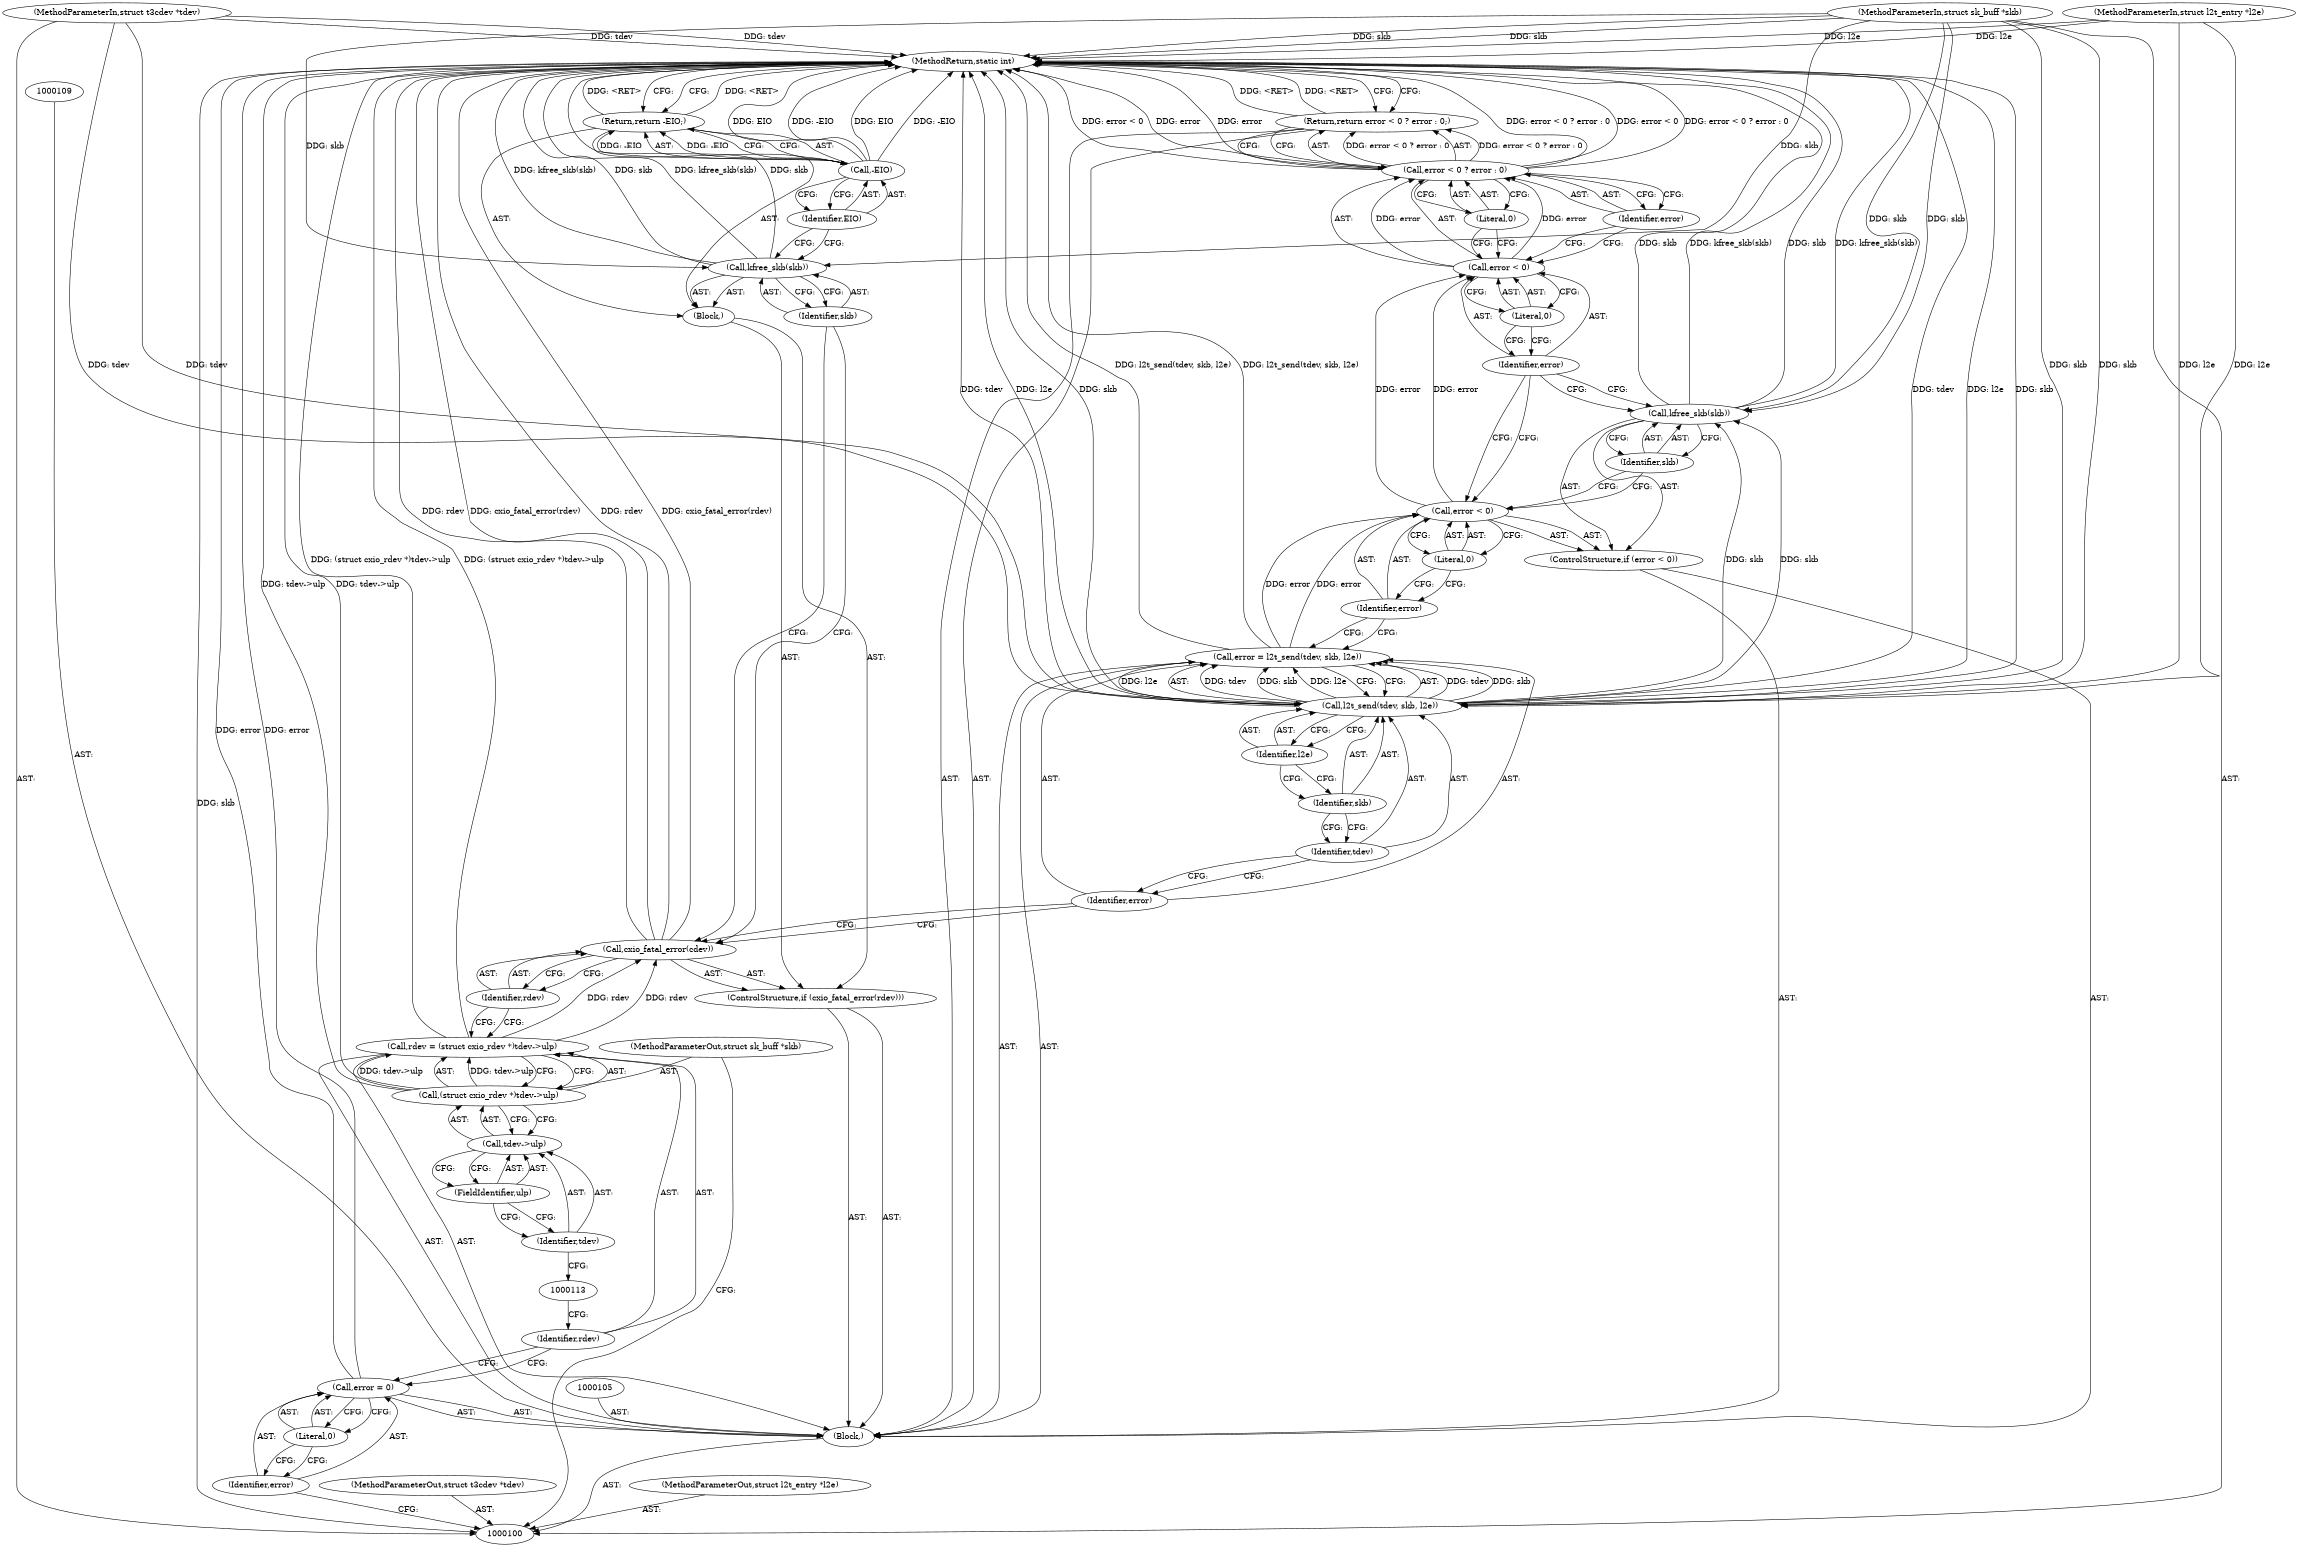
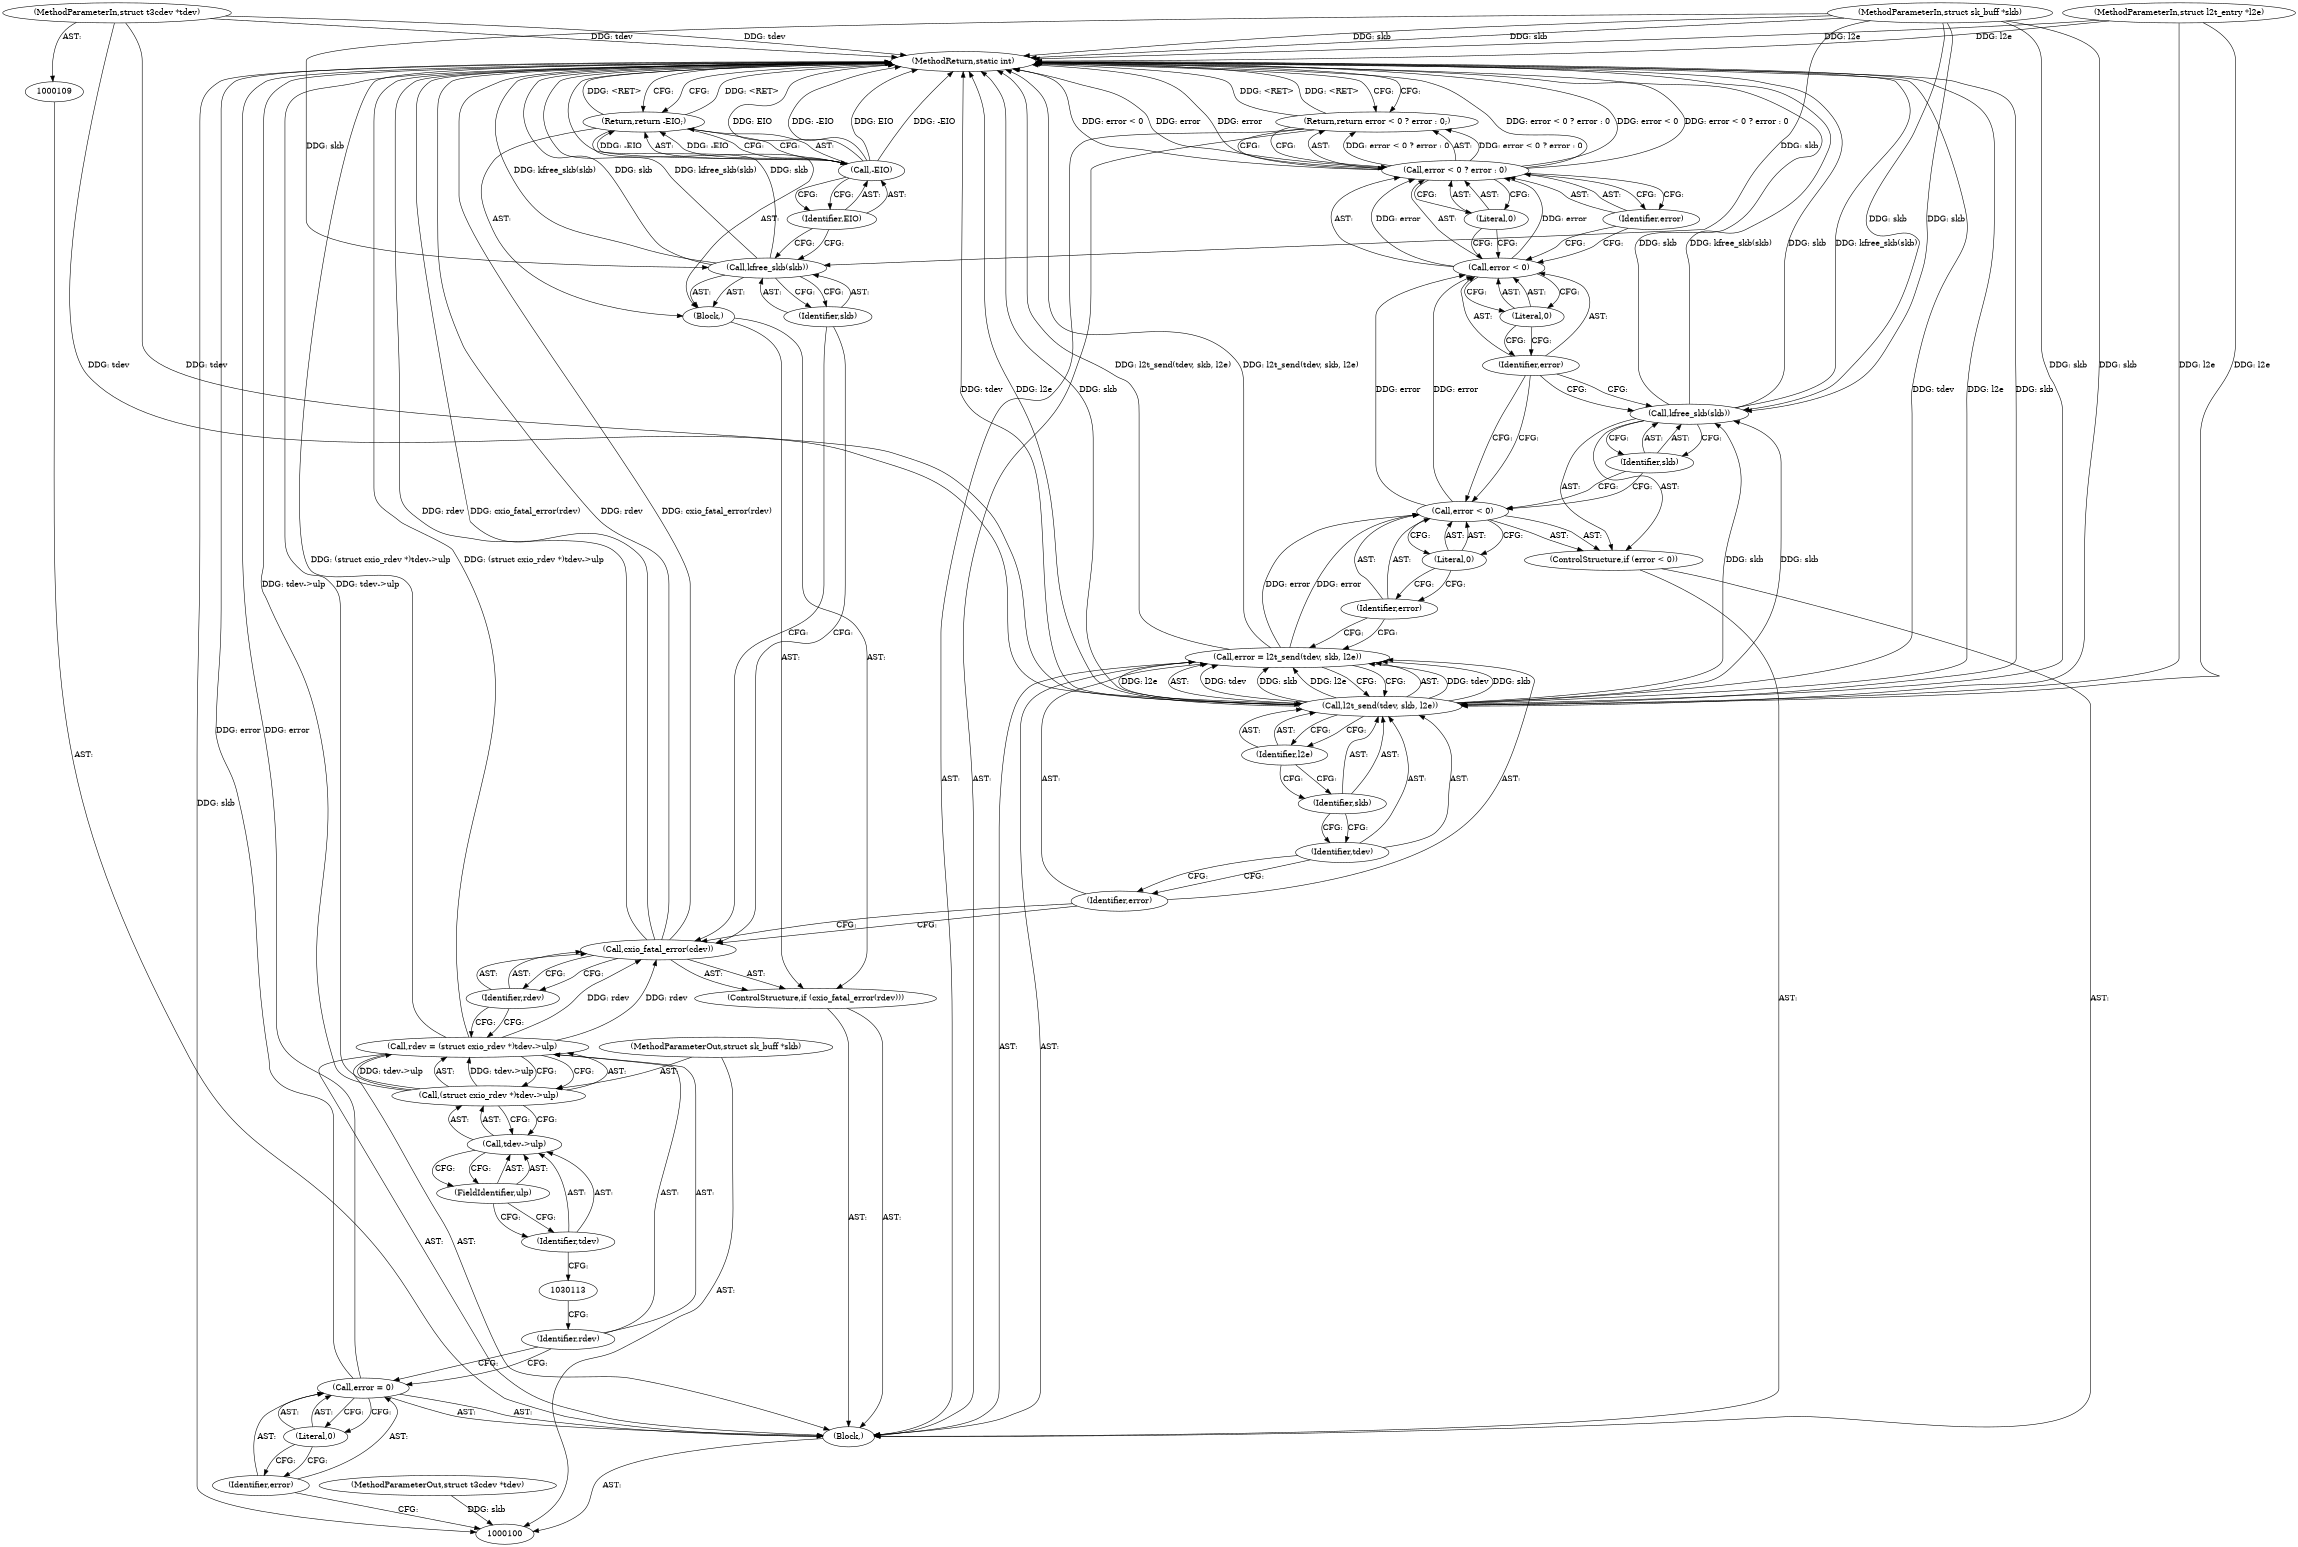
(17, 974) -> (56, 45)
(568, 1291) -> (568, 1291)
(727, 1291) -> (727, 1291)
(595, 1388) -> none
(750, 1486) -> none
(2186, 1494) -> none
(486, 1510) -> (486, 1510)
